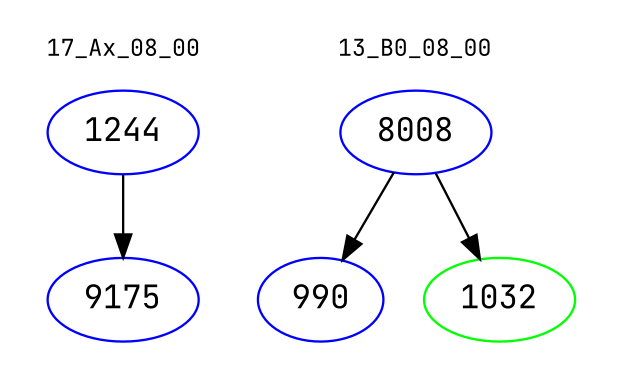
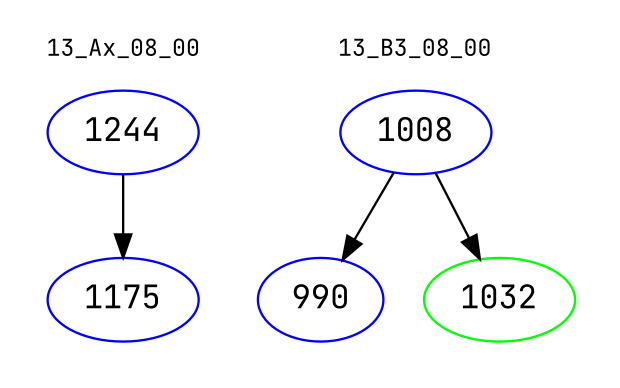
(124, 50) -> (124, 50)
(416, 50) -> (416, 50)
(416, 132) -> (416, 132)
(123, 300) -> (123, 300)
